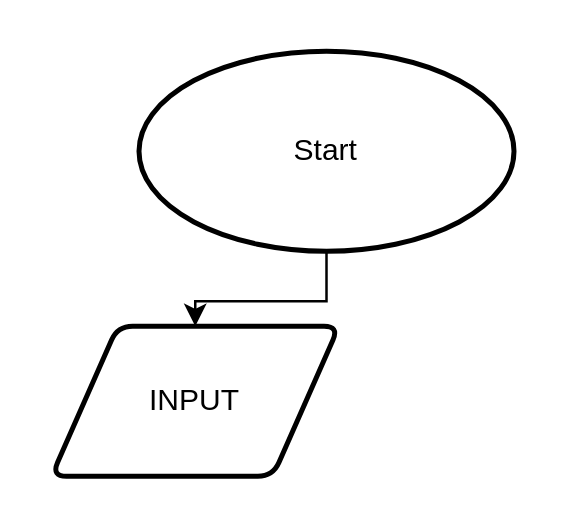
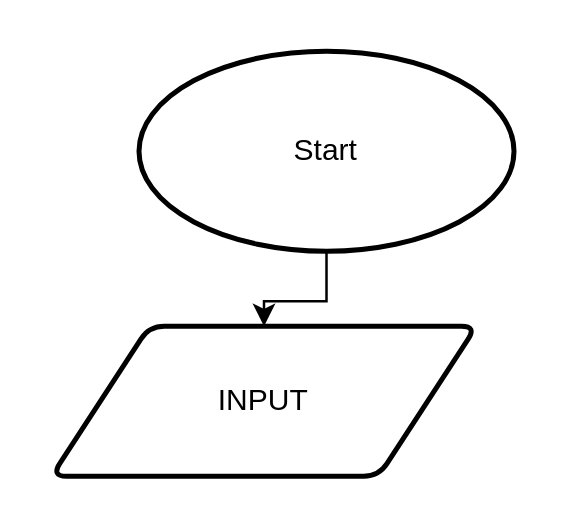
(195, 401) -> (264, 401)
